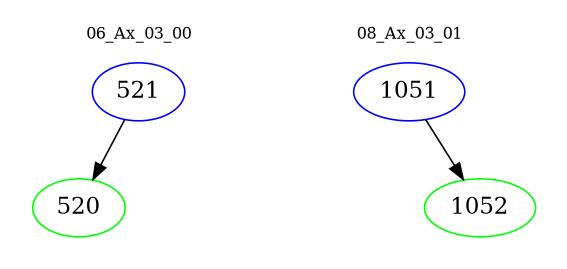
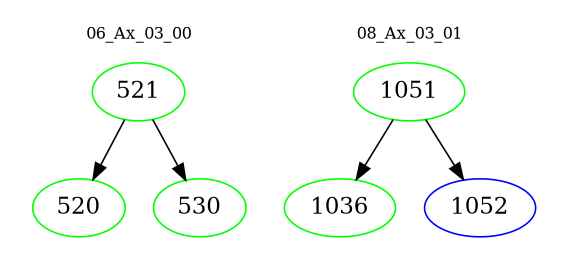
(139, 92) -> (139, 92)
(409, 92) -> (409, 92)
none -> (200, 208)
none -> (340, 208)
(480, 208) -> (480, 208)
